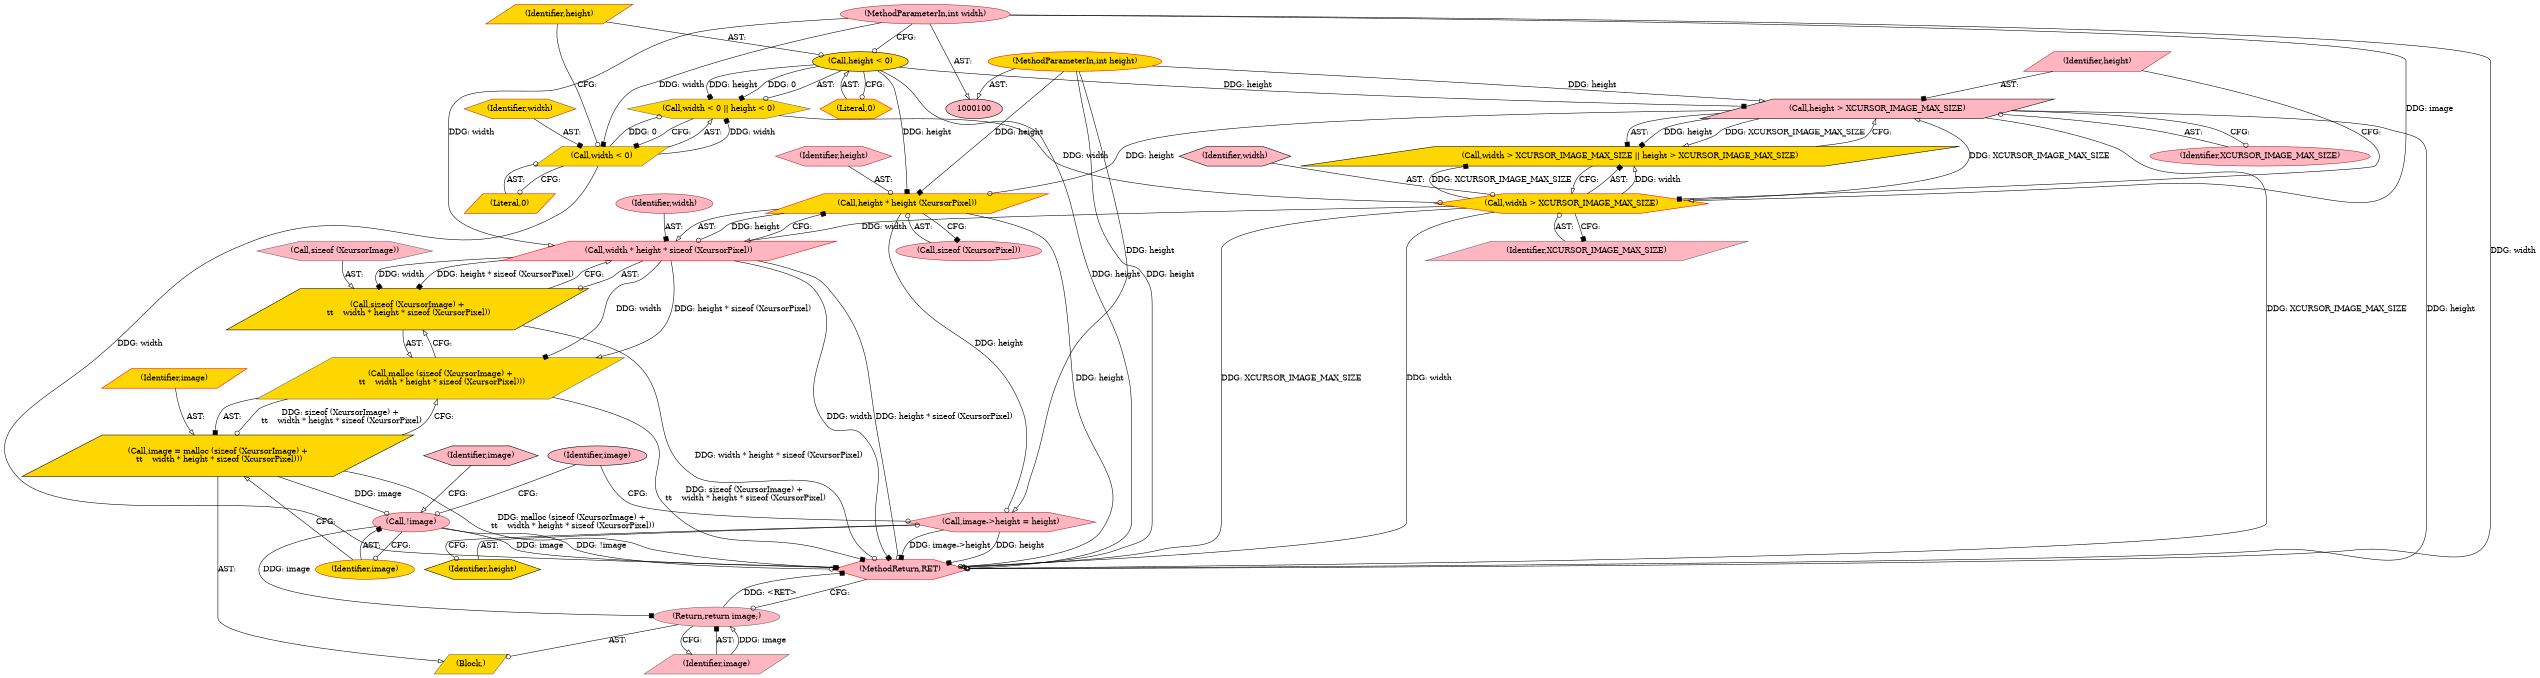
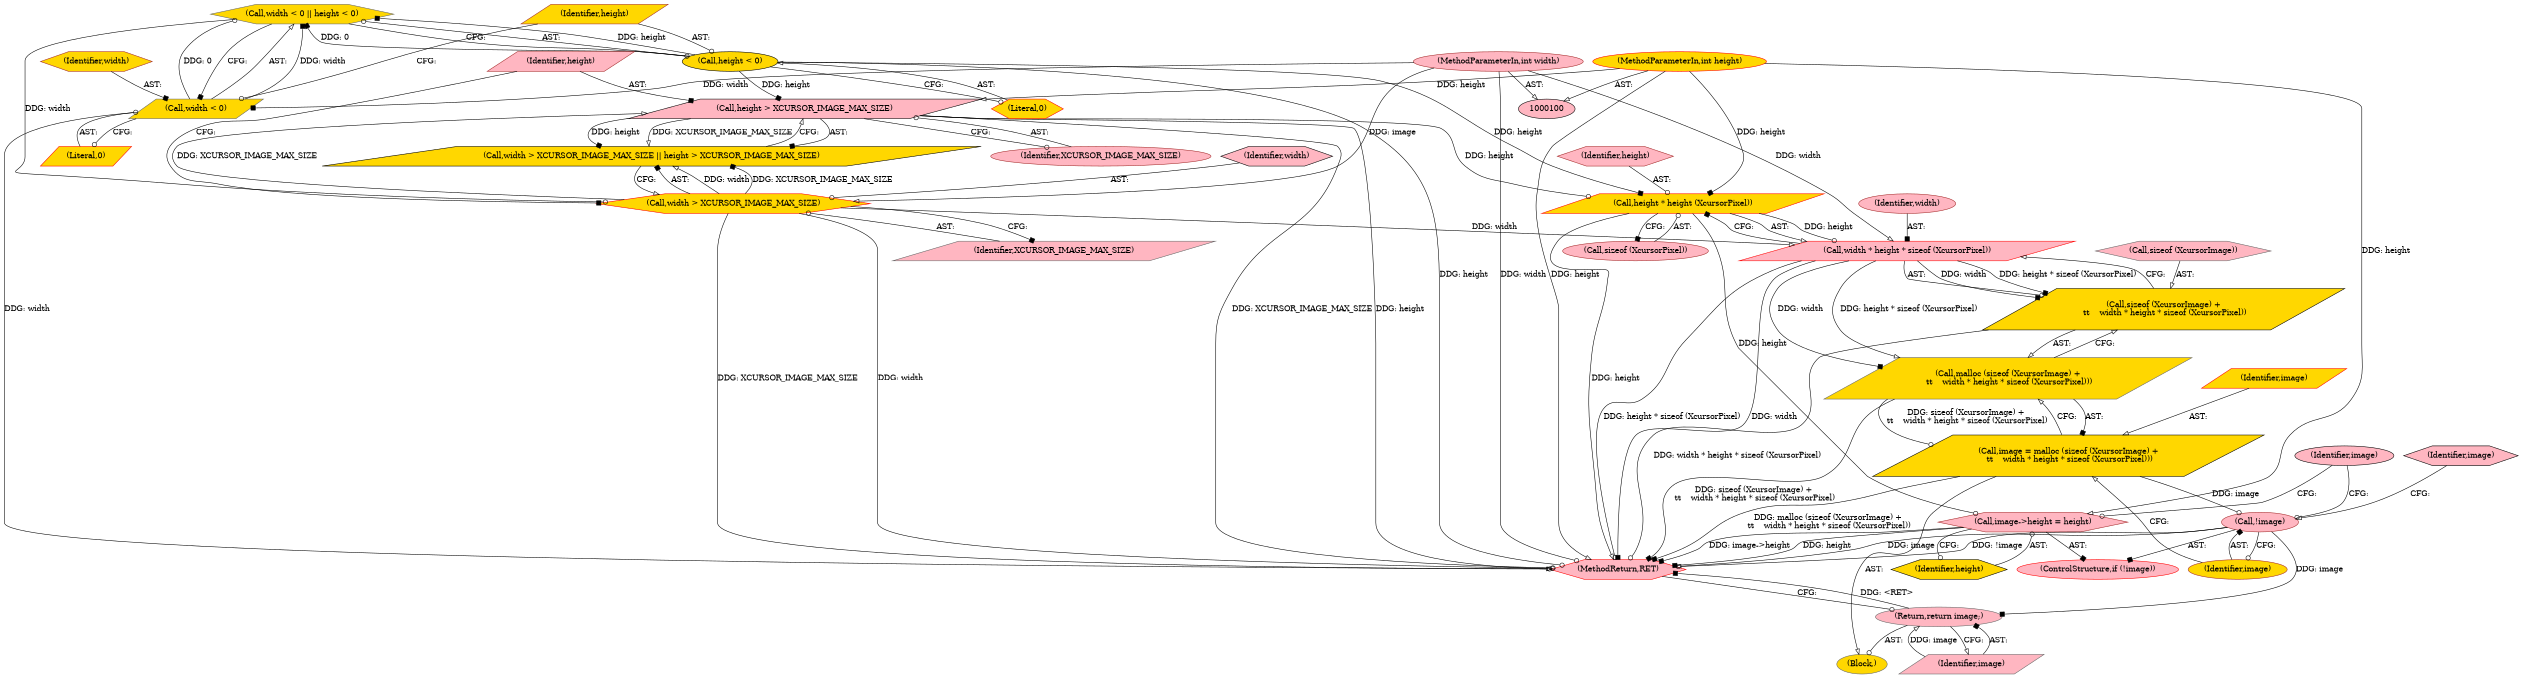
(894, 37) -> (516, 46)
none -> (2098, 569)
(471, 664) -> (1862, 664)
